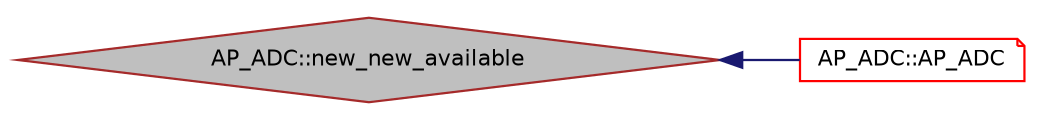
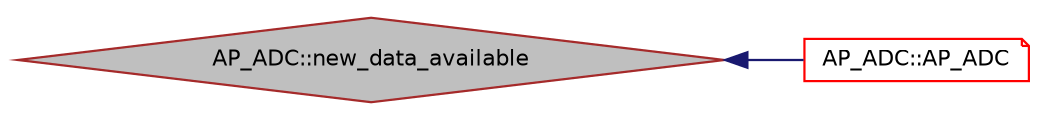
(369, 60) -> (371, 60)
